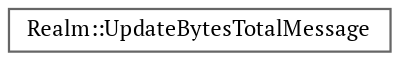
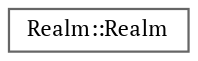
(200, 30) -> (99, 30)
